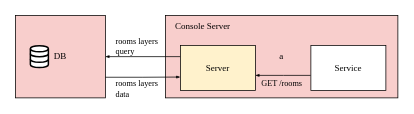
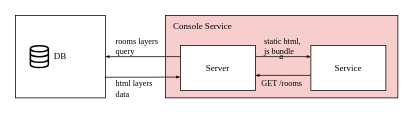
(203, 27) -> (203, 27)
(60, 57) -> (60, 57)
none -> (281, 57)
(218, 68) -> (218, 68)
(141, 89) -> (138, 89)
